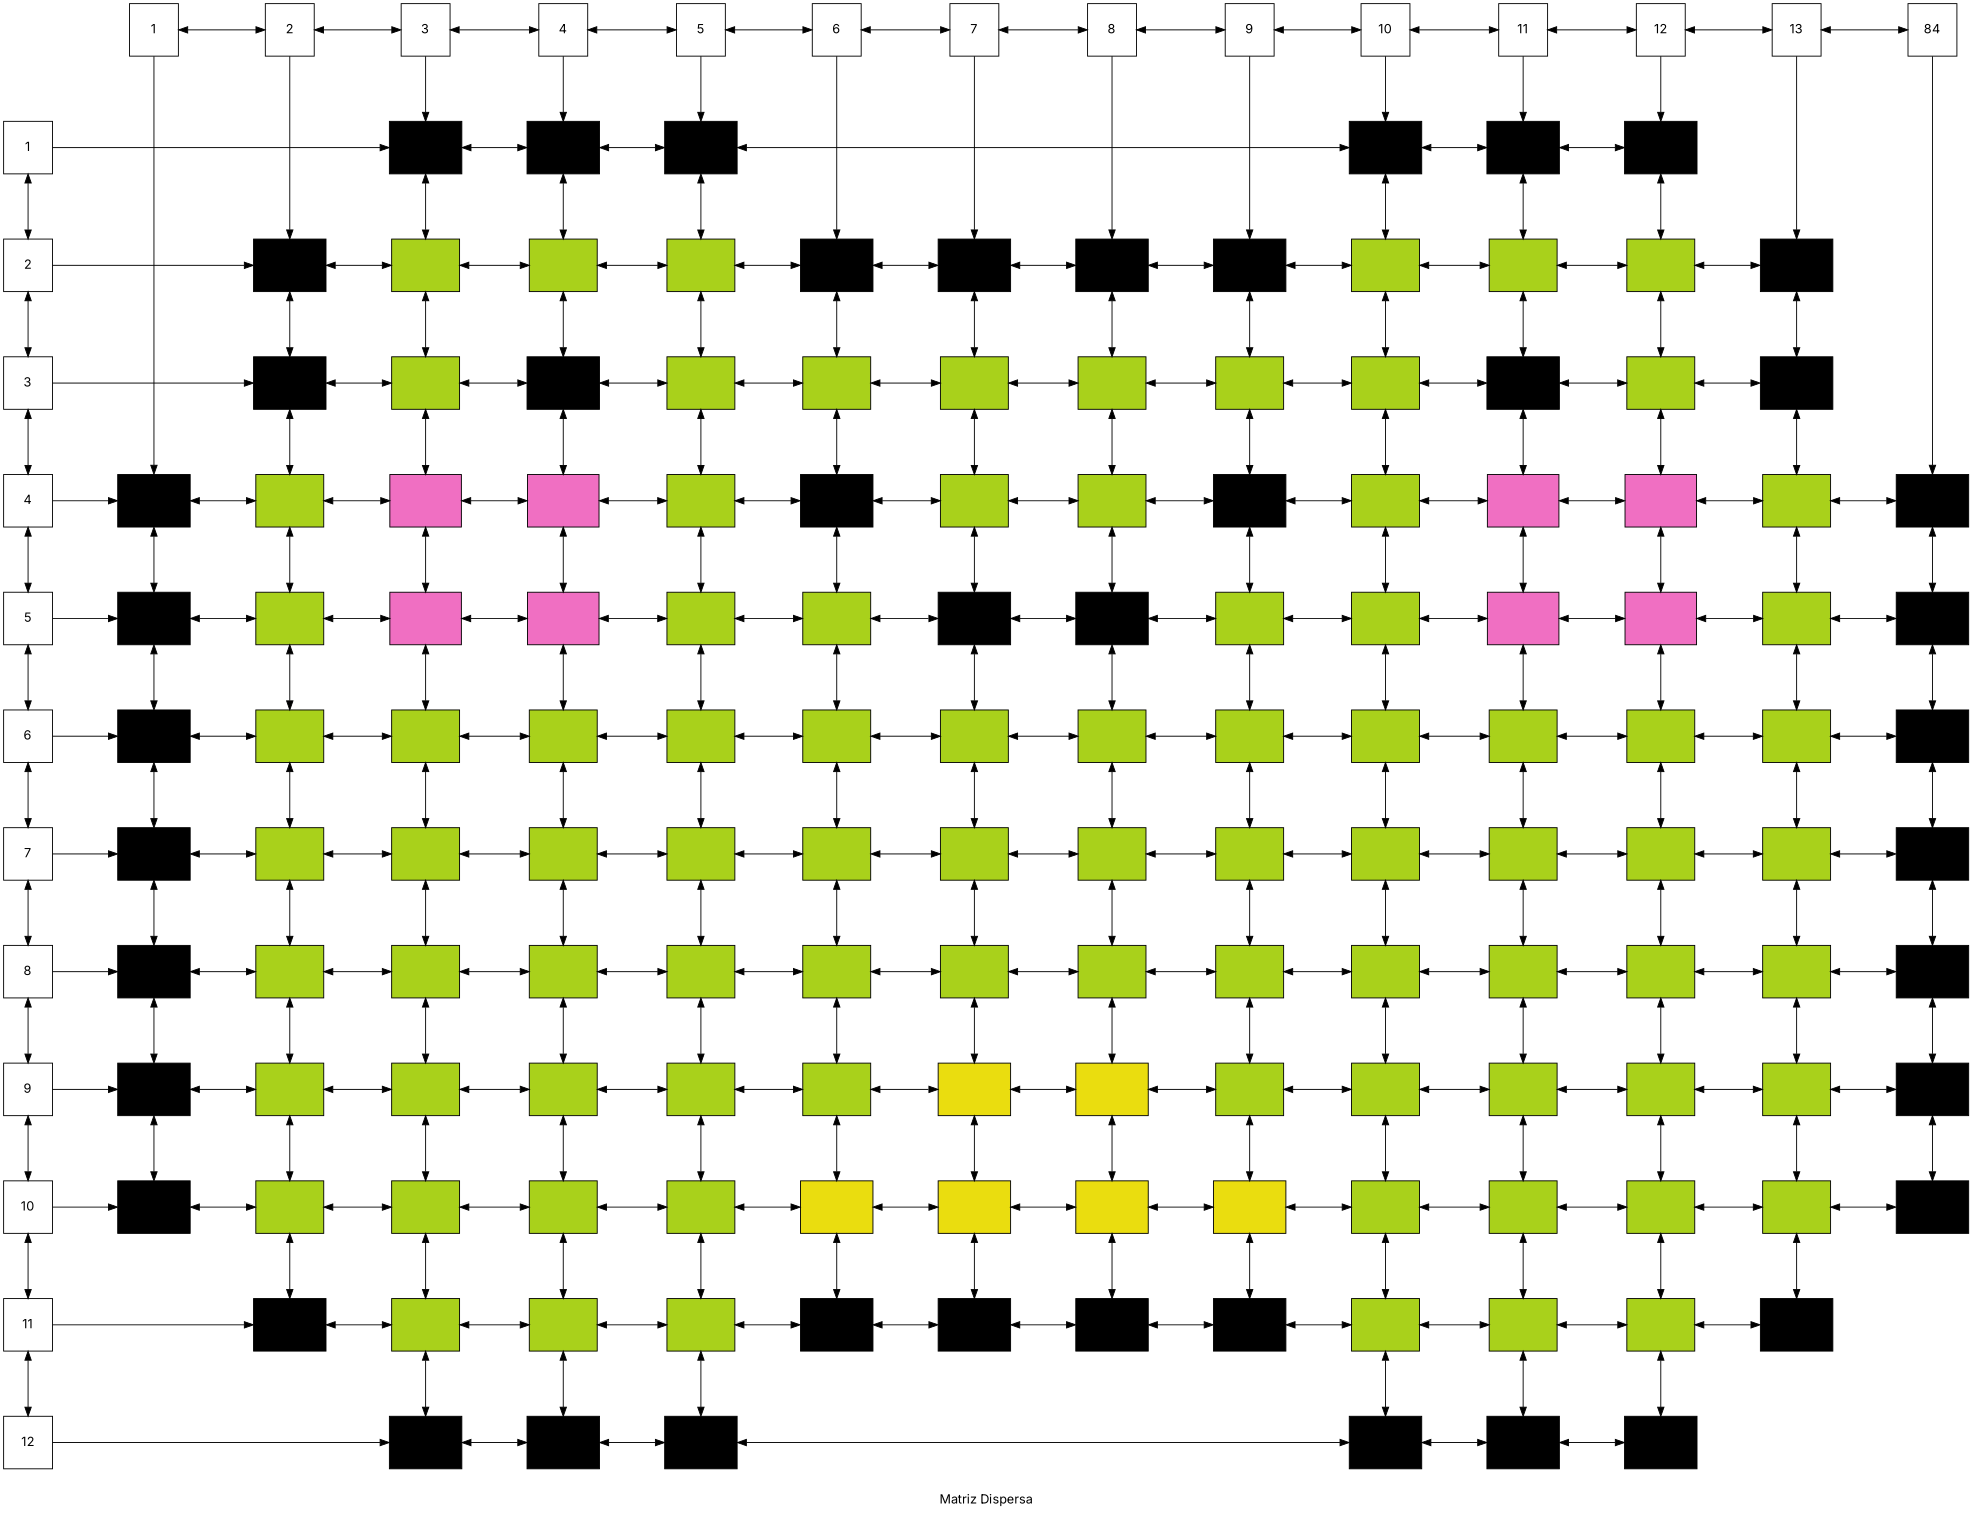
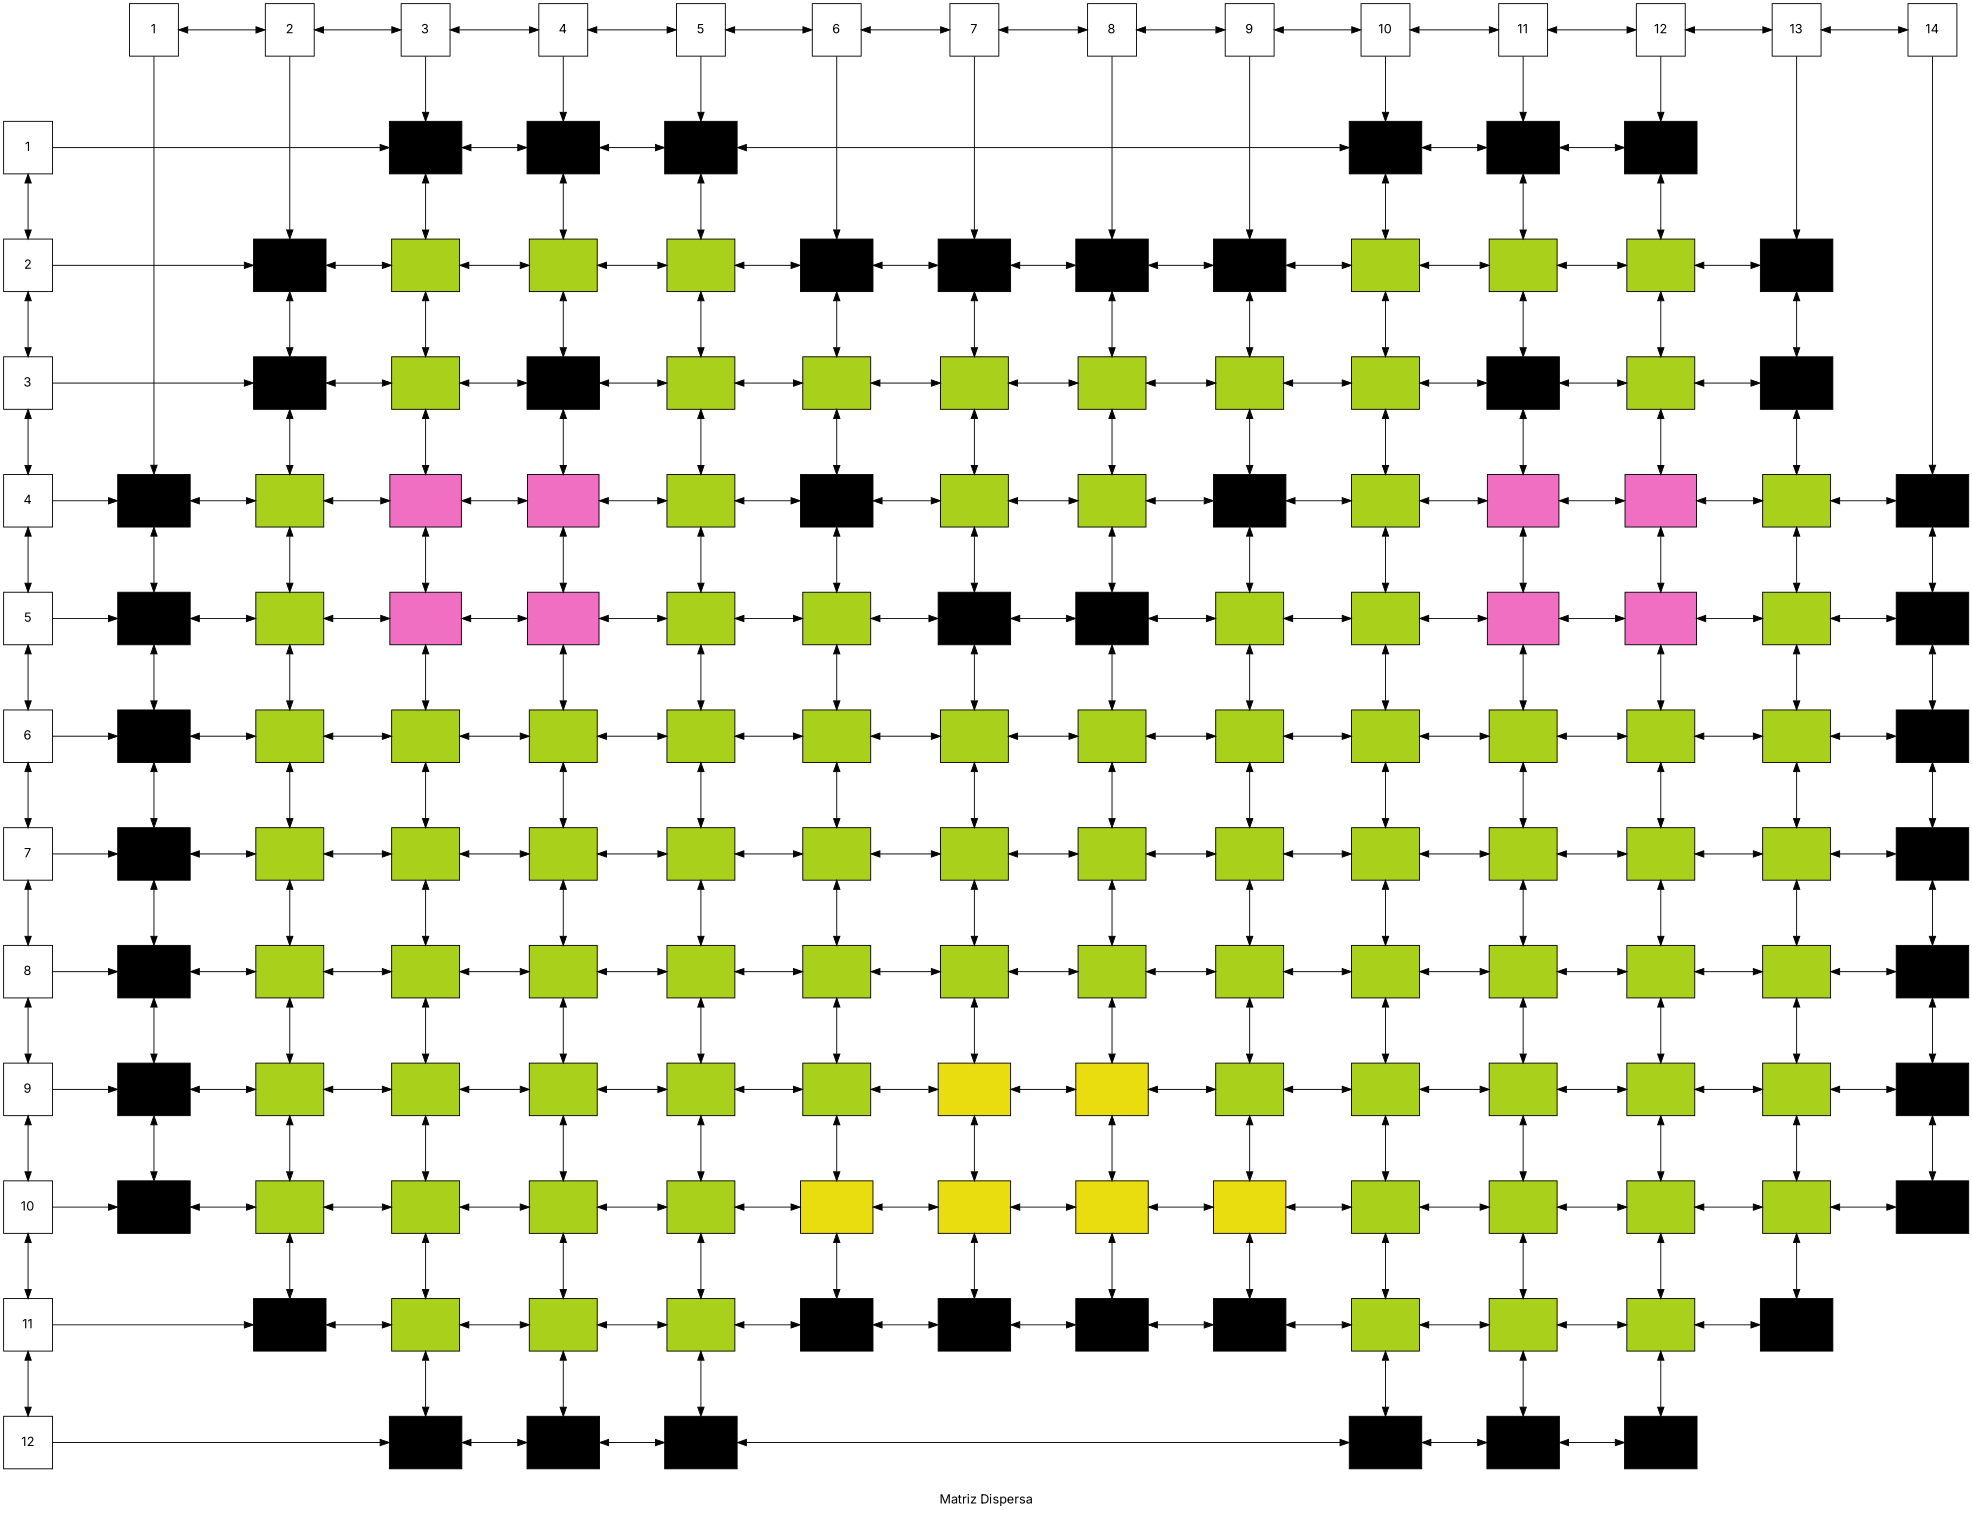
(1932, 30) -> (1932, 30)
